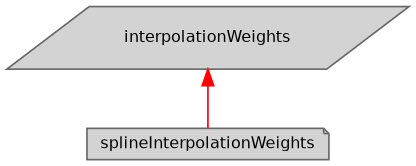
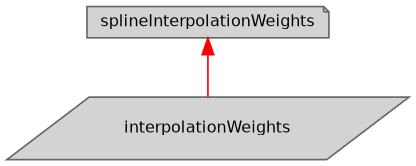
(208, 107) -> (208, 76)
